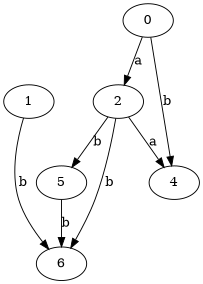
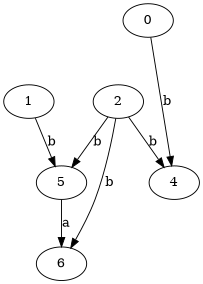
(135, 57) -> none
(153, 142) -> (153, 142)
(16, 183) -> (43, 138)
(66, 223) -> (66, 223)
